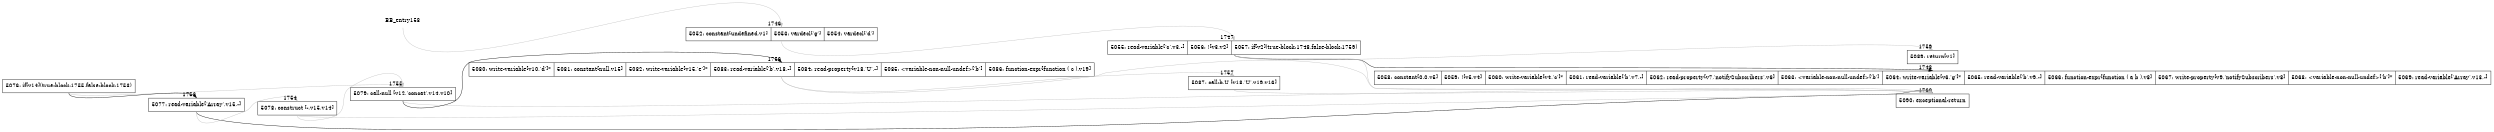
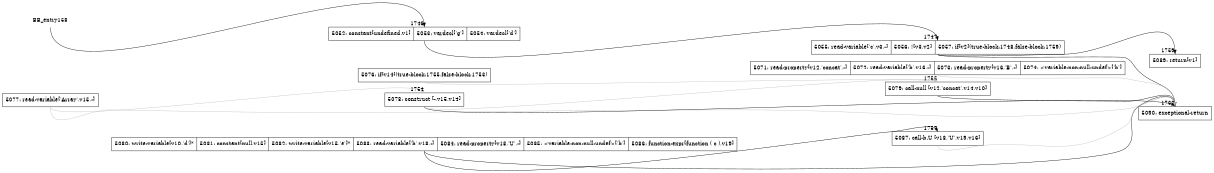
(591, 28) -> (236, 27)
(1006, 41) -> (680, 41)
(1582, 52) -> (1063, 54)
(575, 54) -> none
none -> (938, 68)
(1356, 71) -> (818, 168)
(1106, 76) -> (678, 158)
(1933, 78) -> none
(1572, 89) -> (1066, 57)
(106, 97) -> none
(1166, 97) -> (1058, 101)
(1114, 109) -> (798, 107)
(1063, 126) -> (440, 112)
